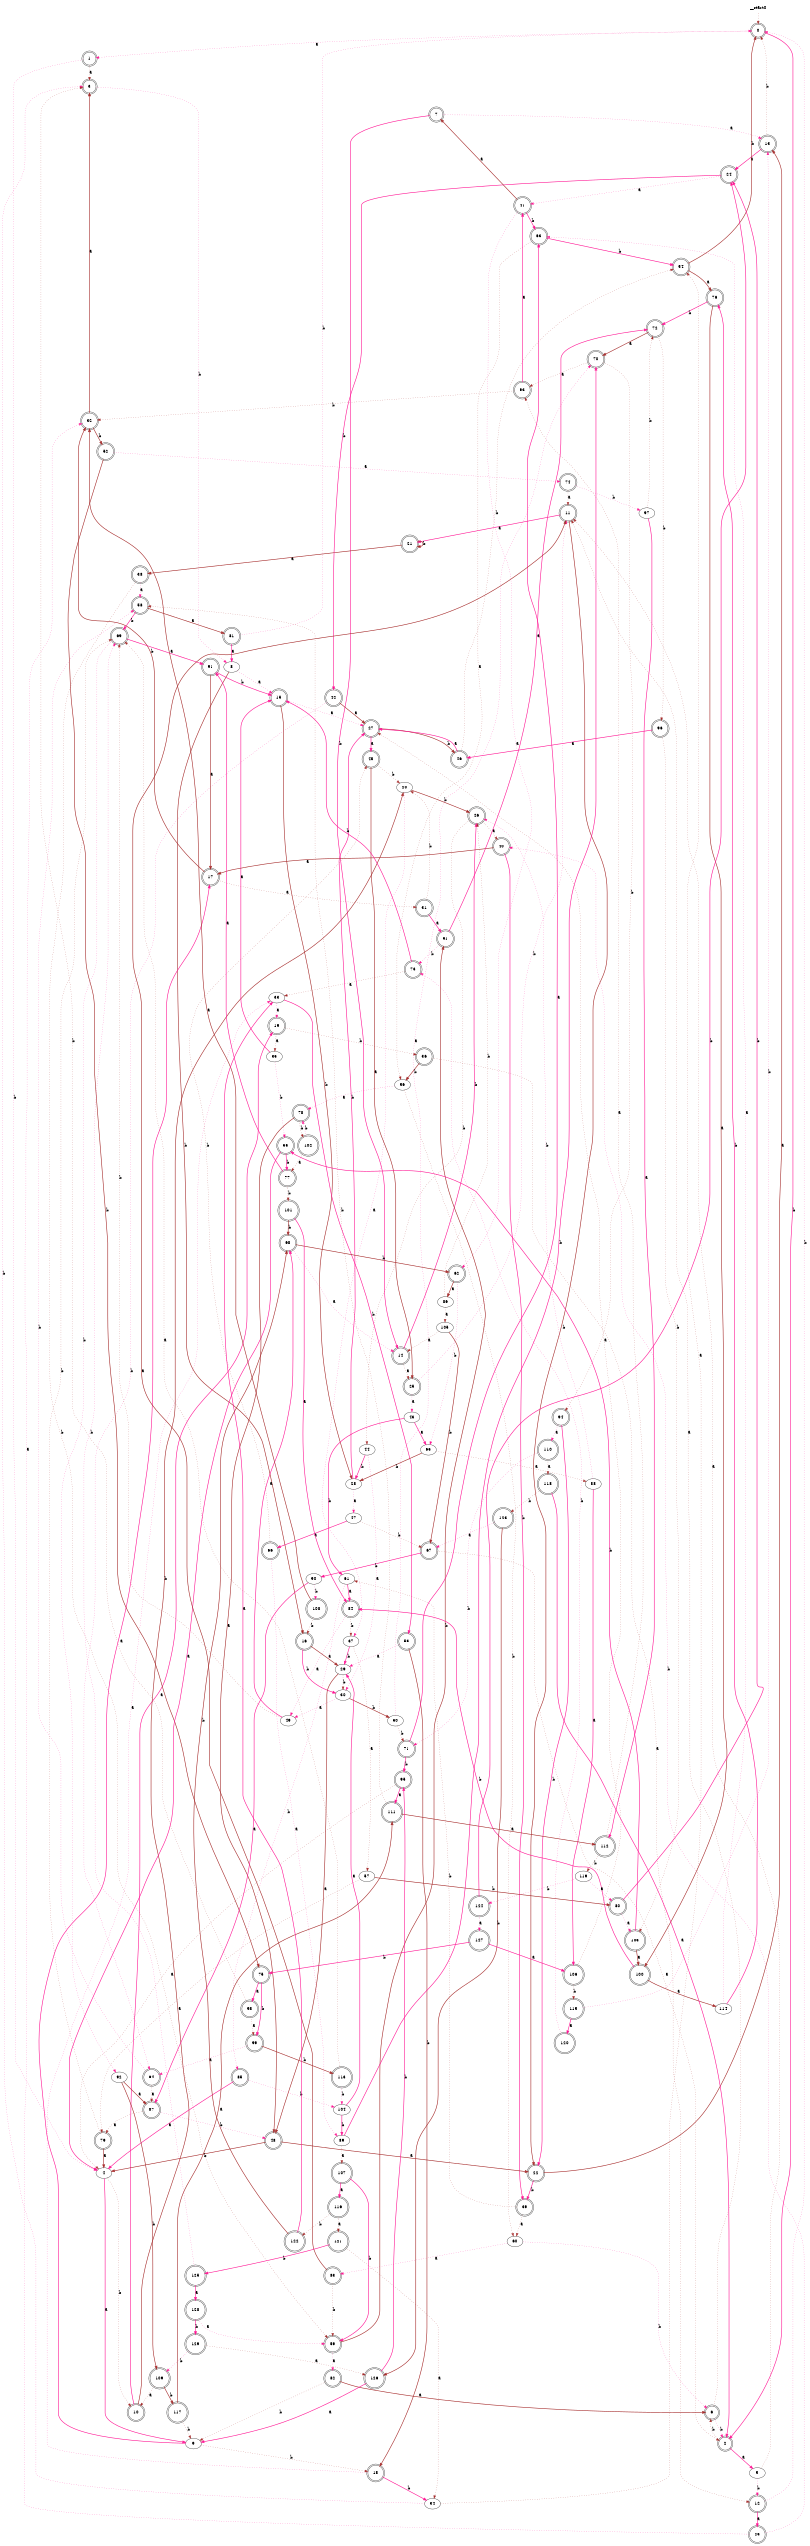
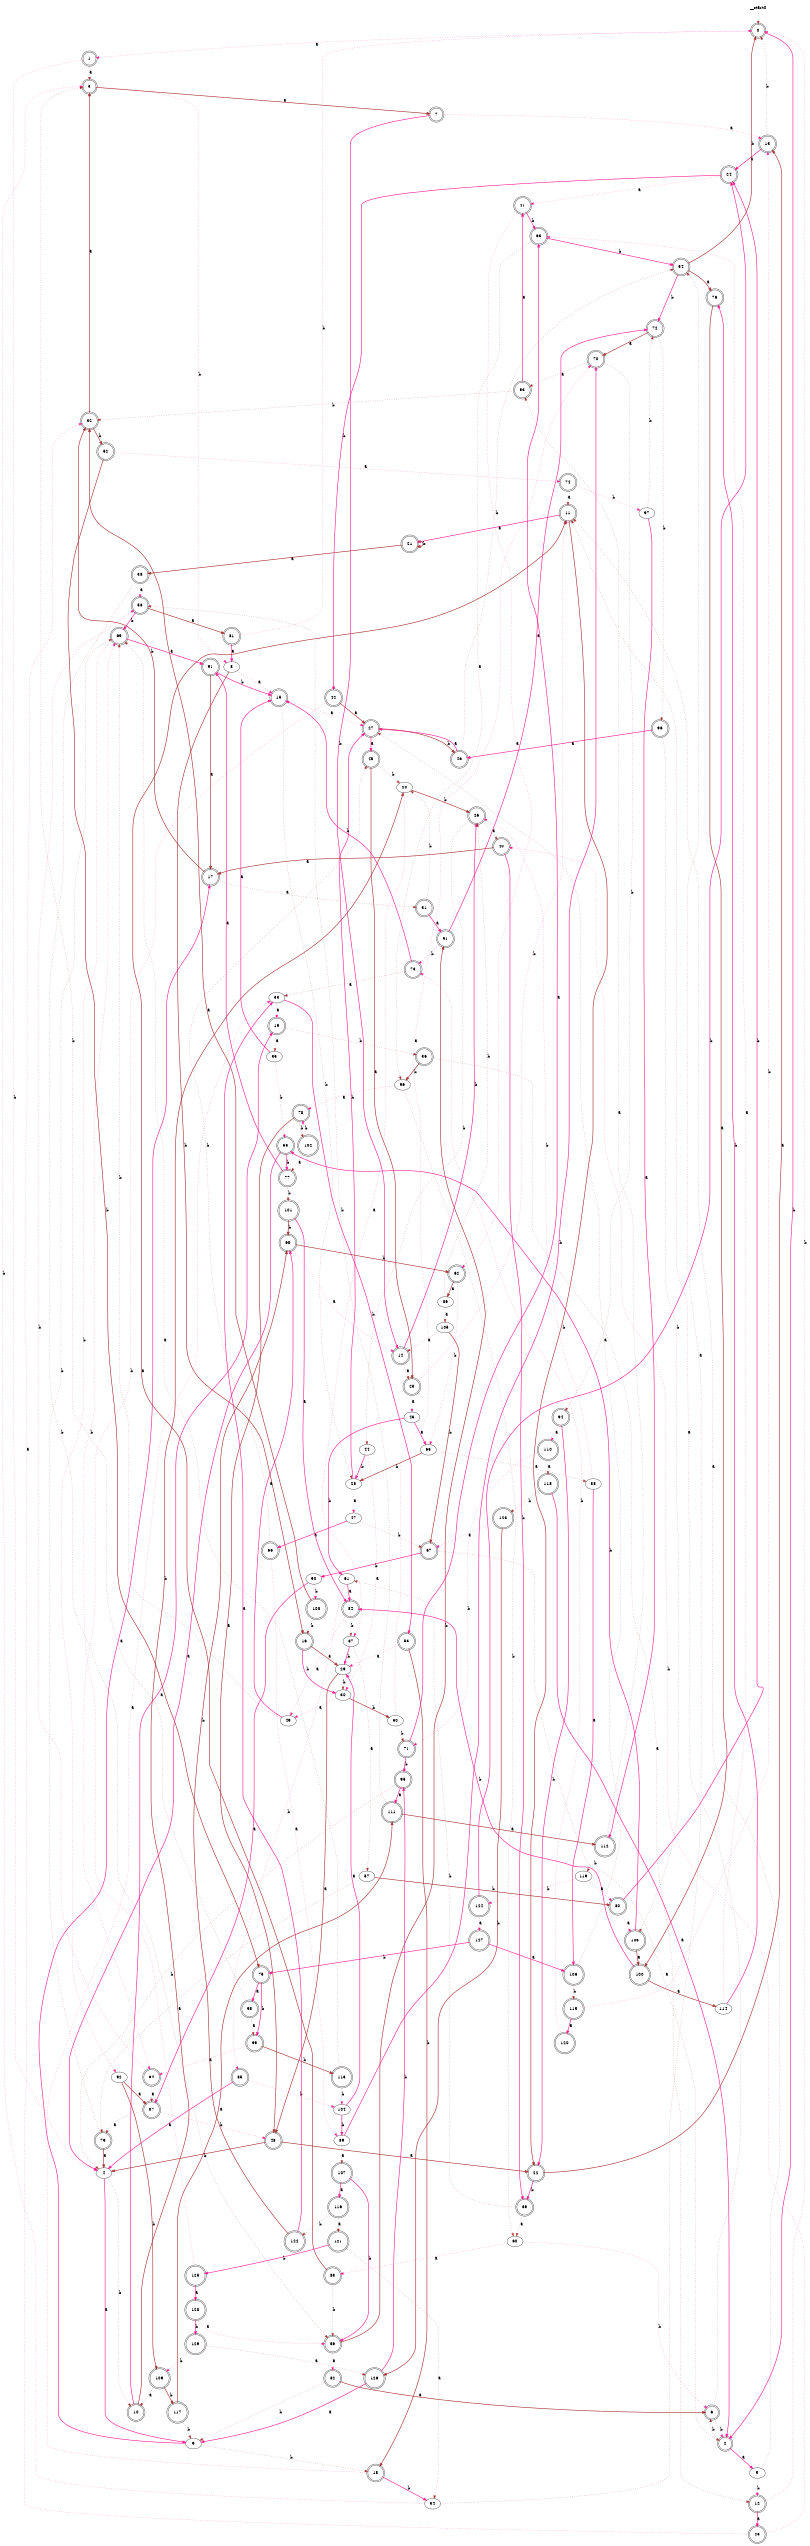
(480, 161) -> (261, 100)
(686, 312) -> (669, 296)
(325, 1091) -> (325, 1091)
(172, 1975) -> (172, 1975)
